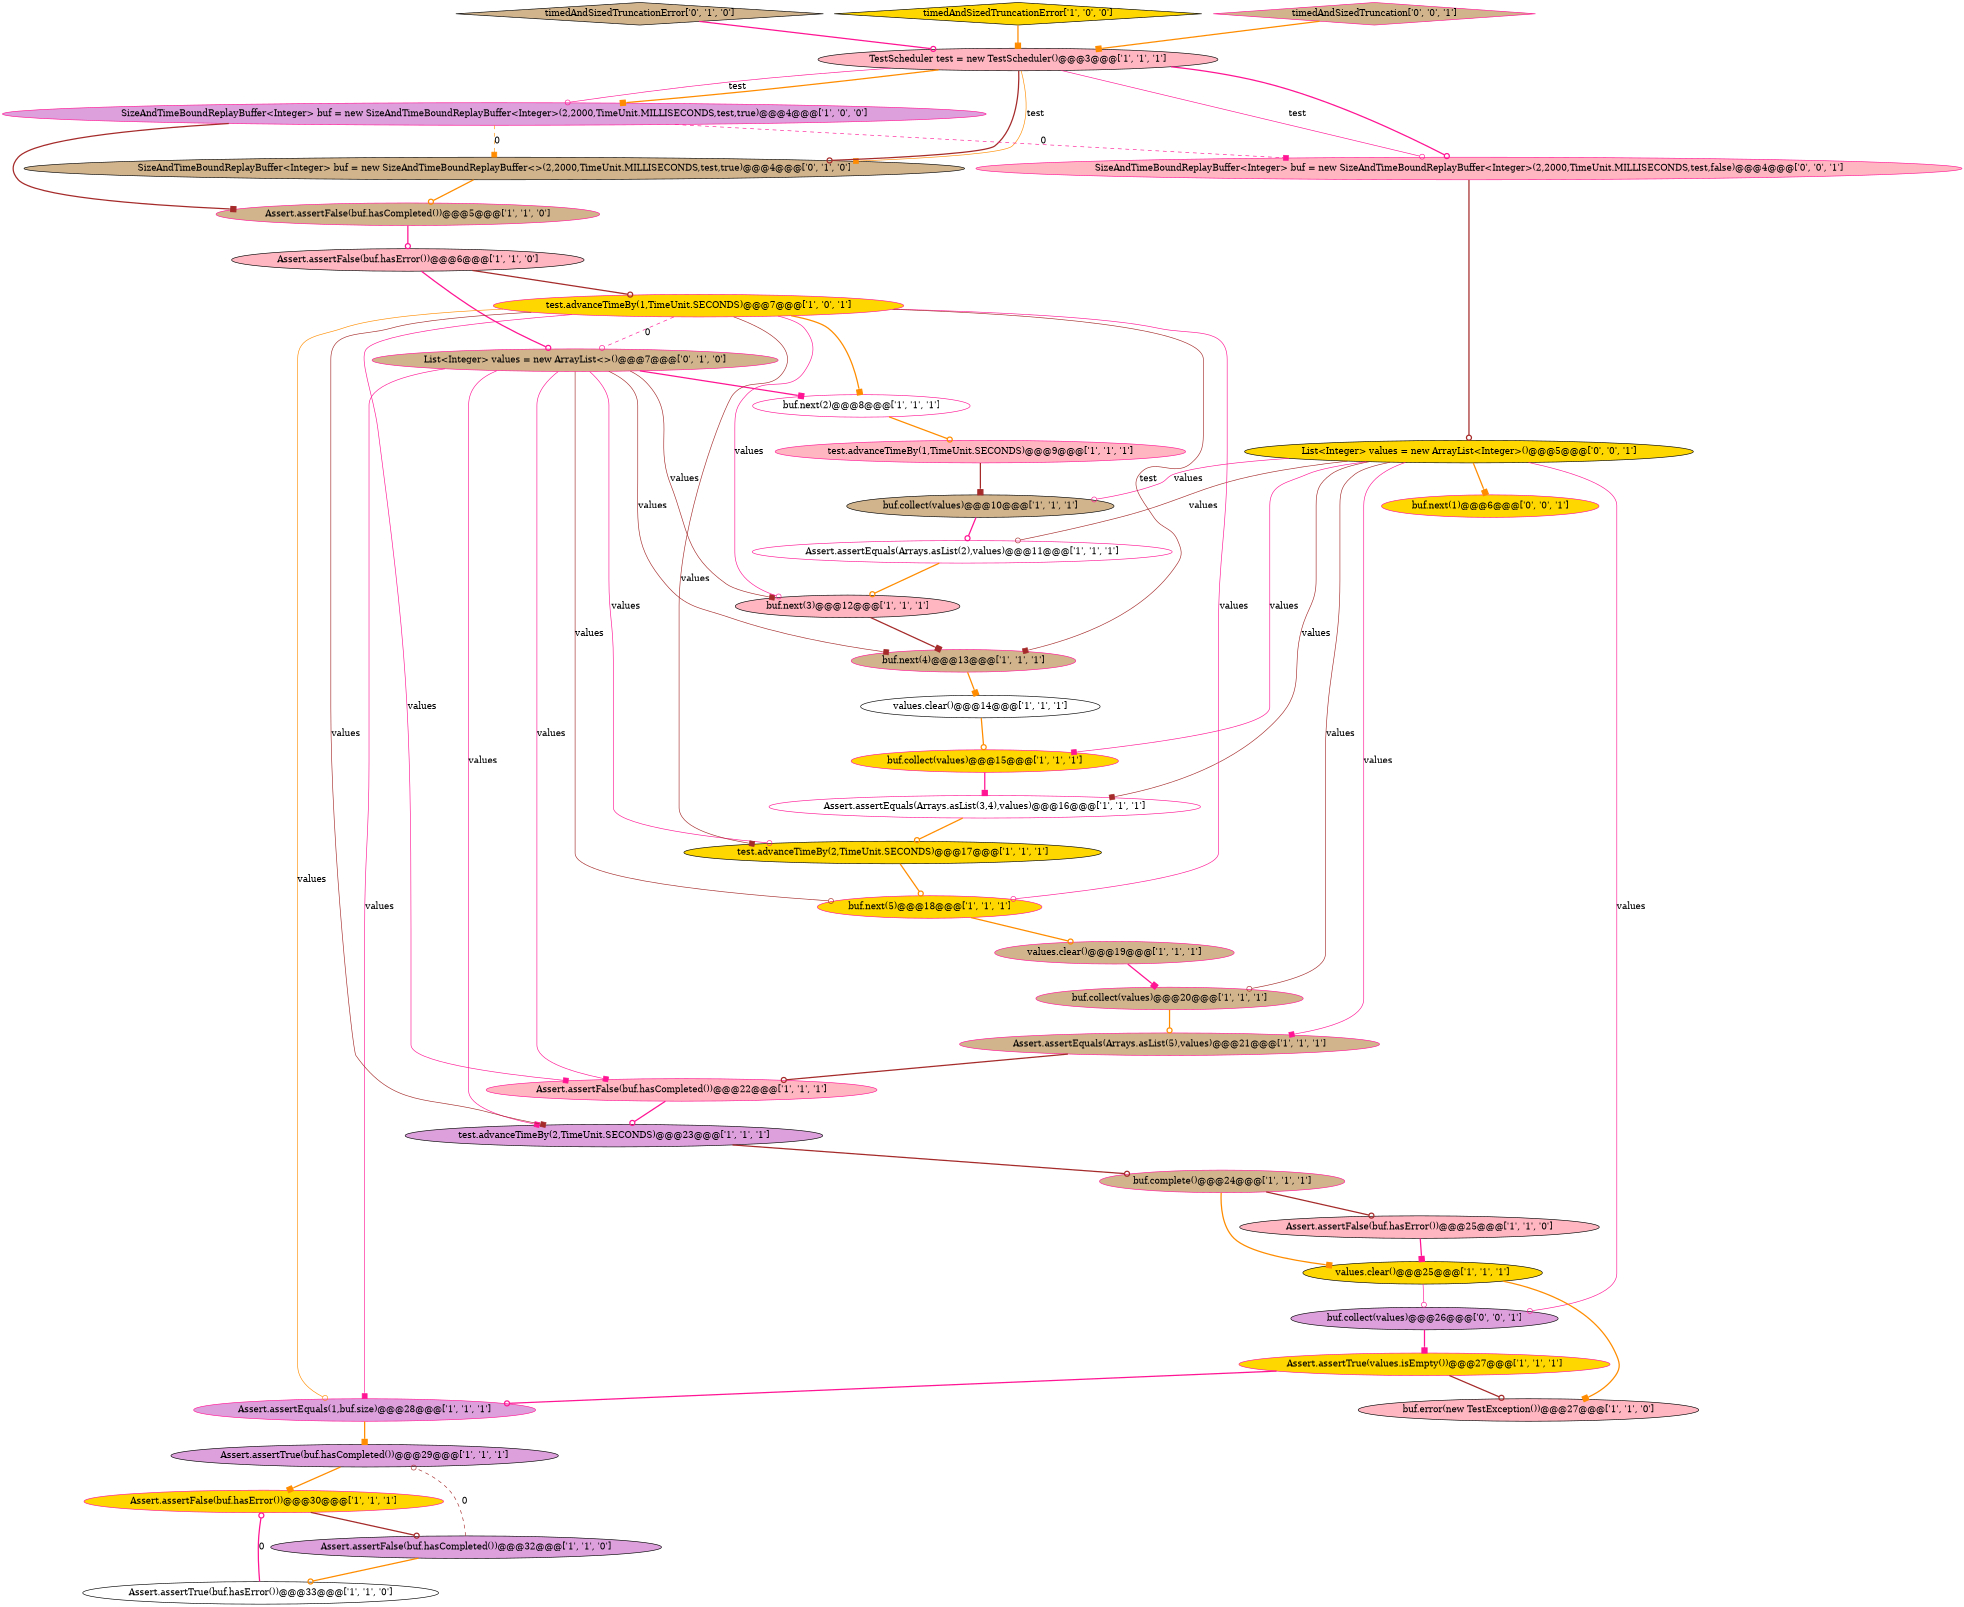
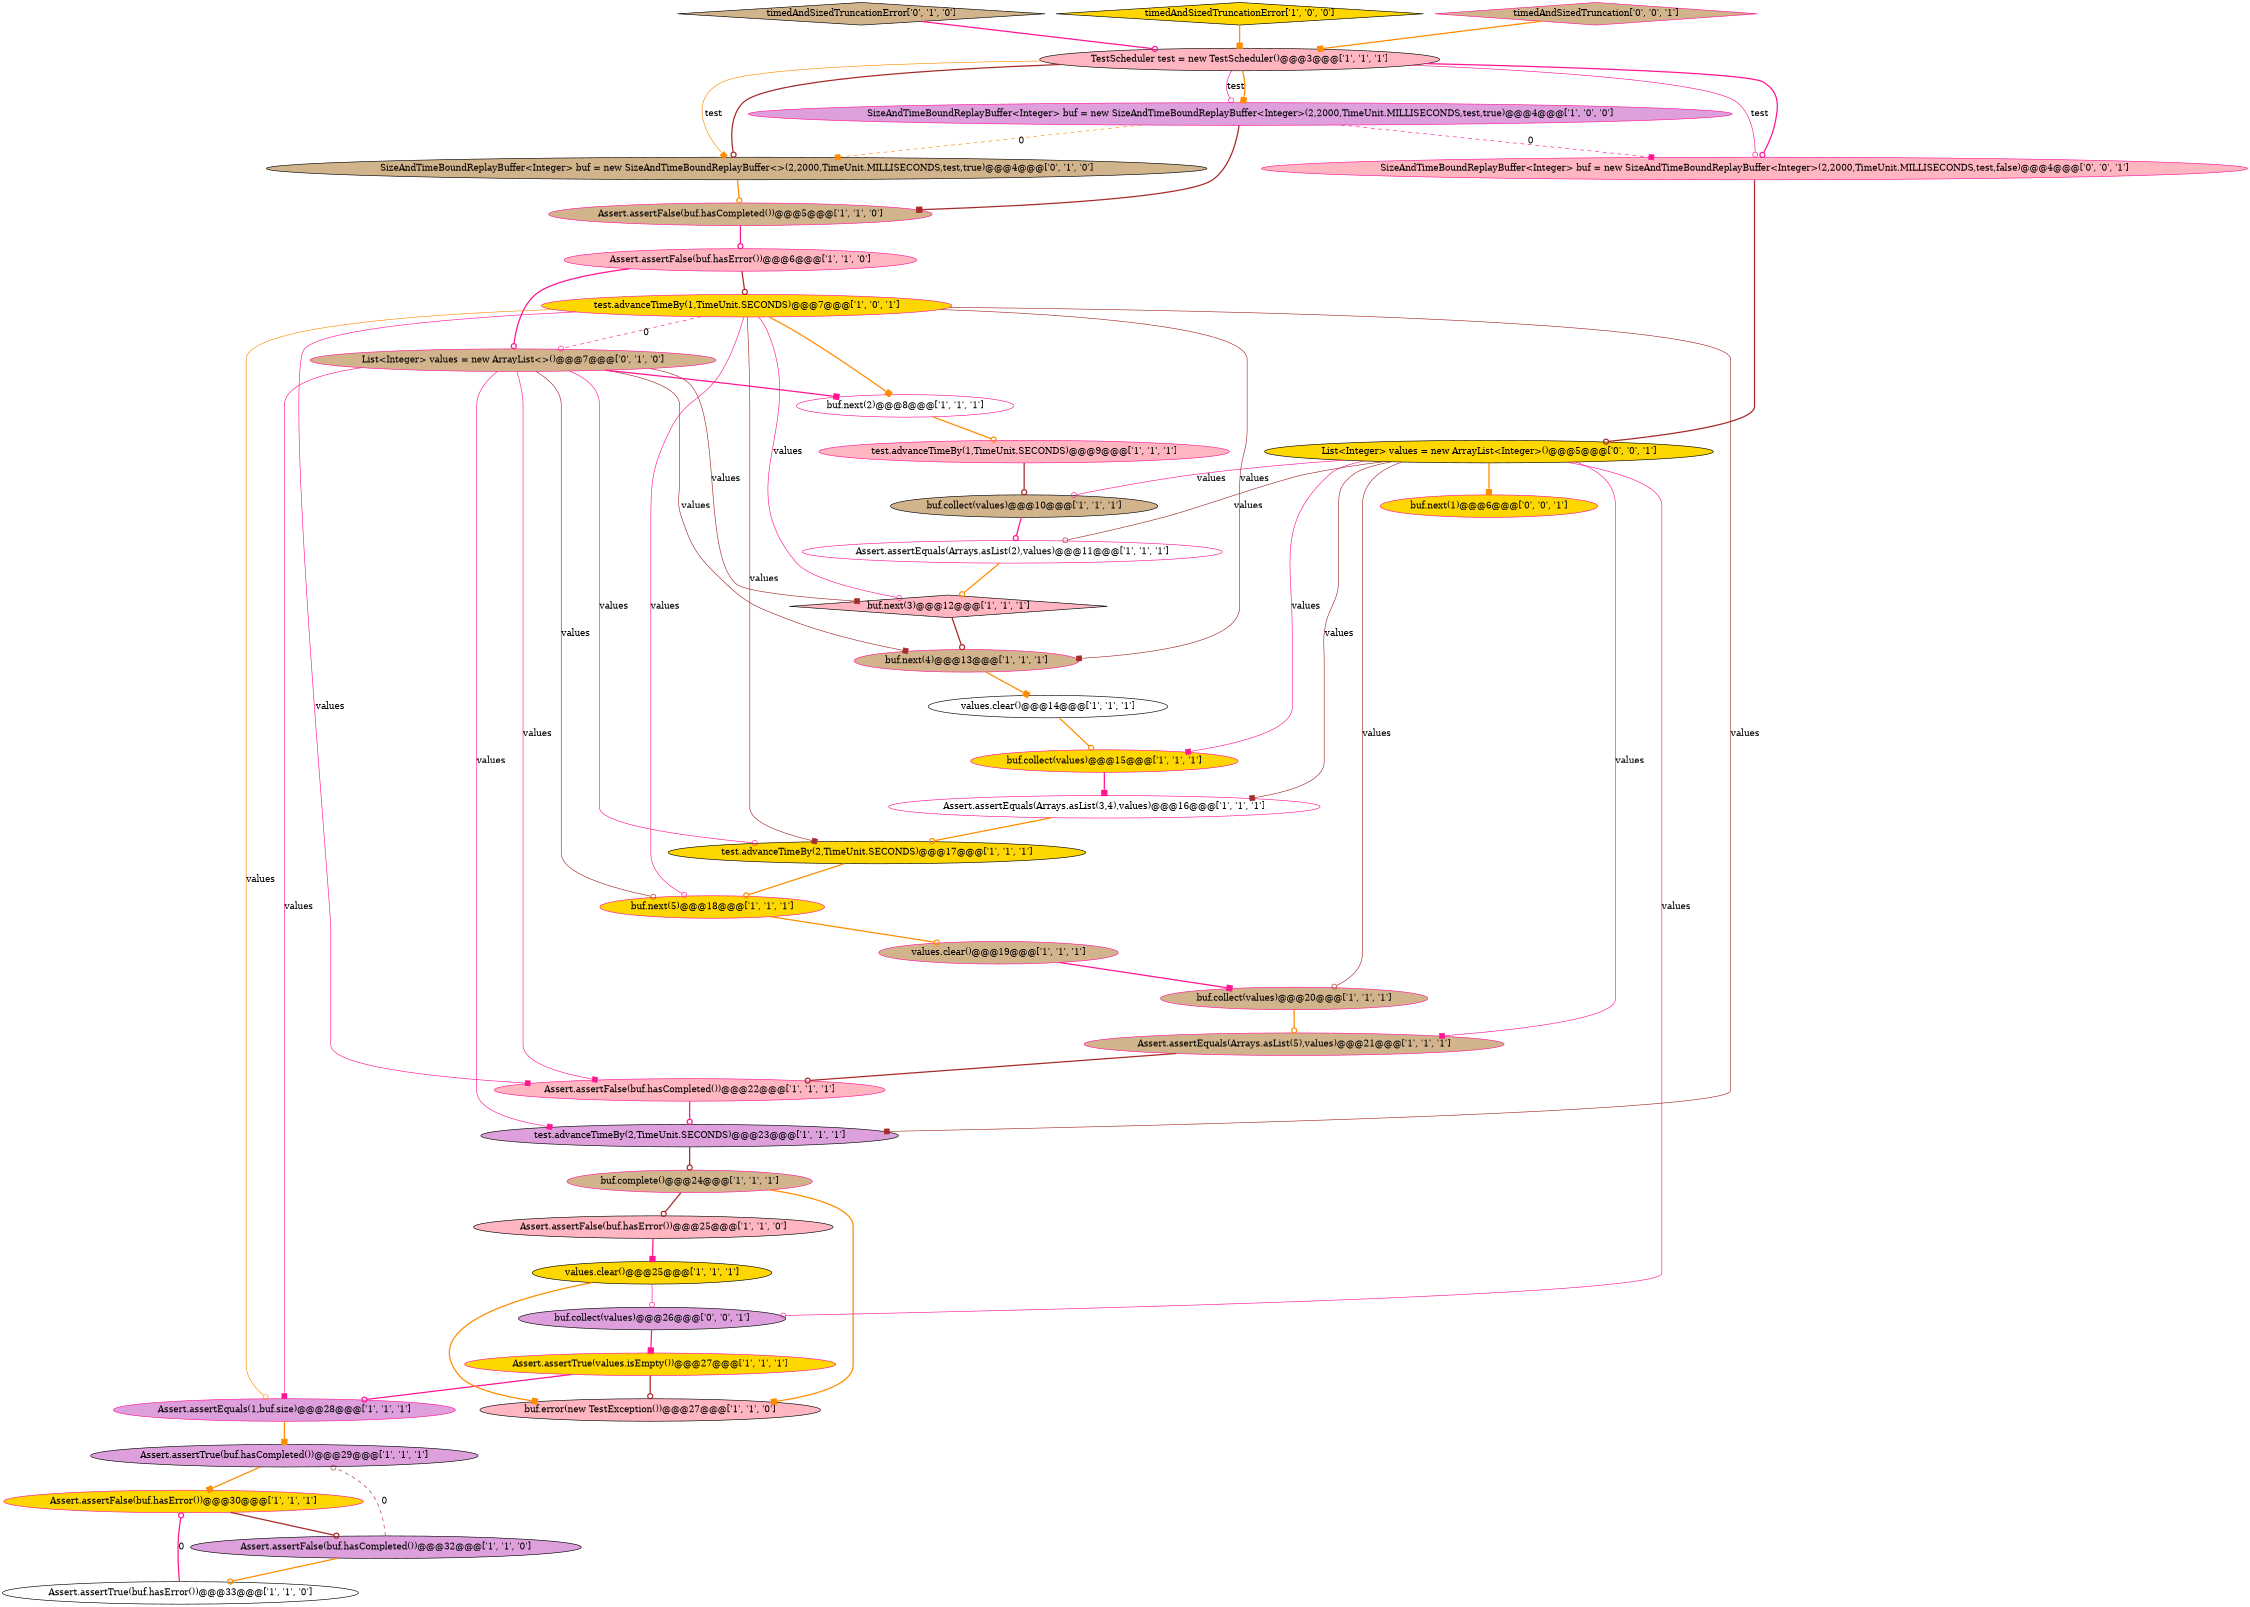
(408, 260) -> (740, 260)
(980, 476) -> (1024, 476)
(1148, 479) -> (1255, 479)
(848, 606) -> (948, 606)
(903, 632) -> (957, 631)
(1255, 1250) -> (853, 1292)
